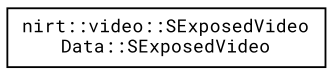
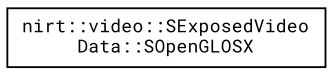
(166, 38) -> (166, 38)
